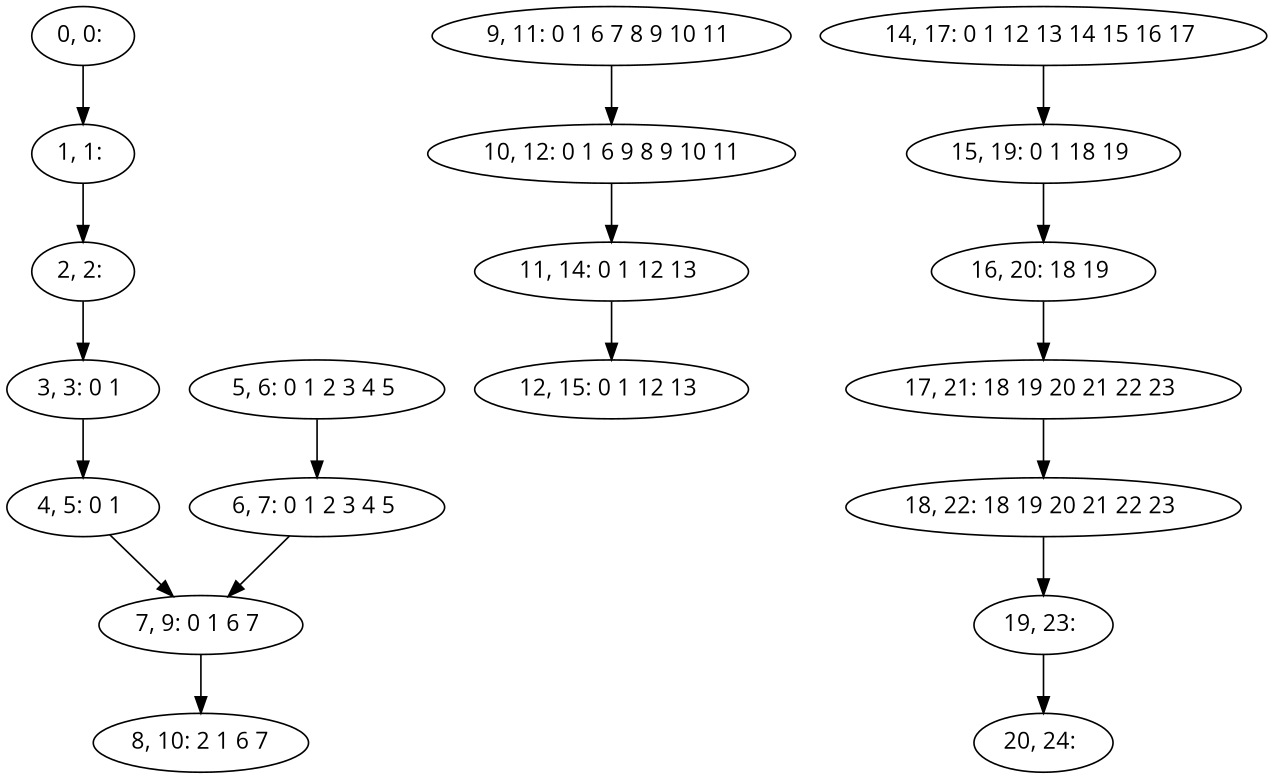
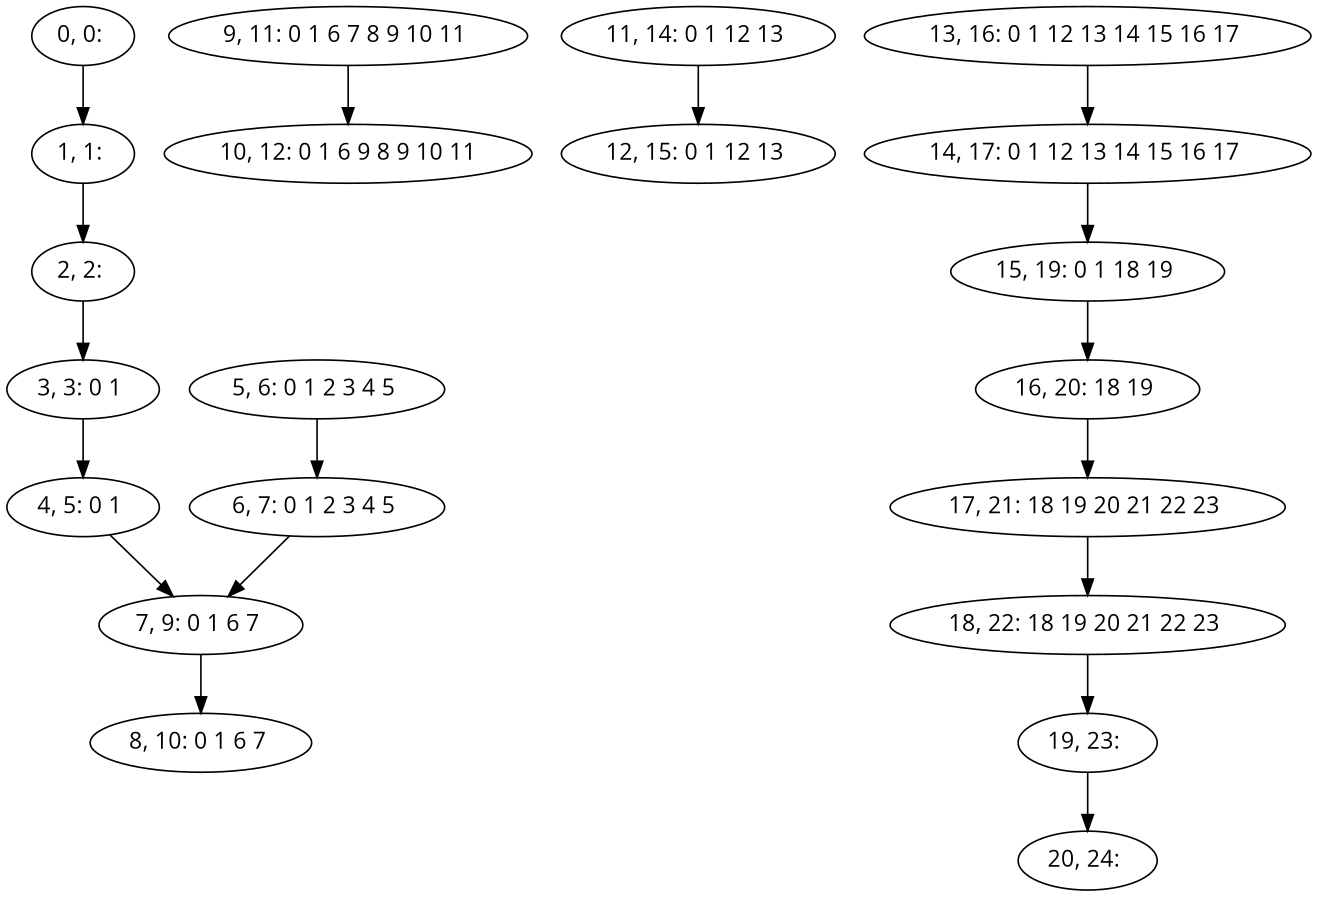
none -> (1088, 36)
(612, 205) -> none
(201, 743) -> (201, 743)
